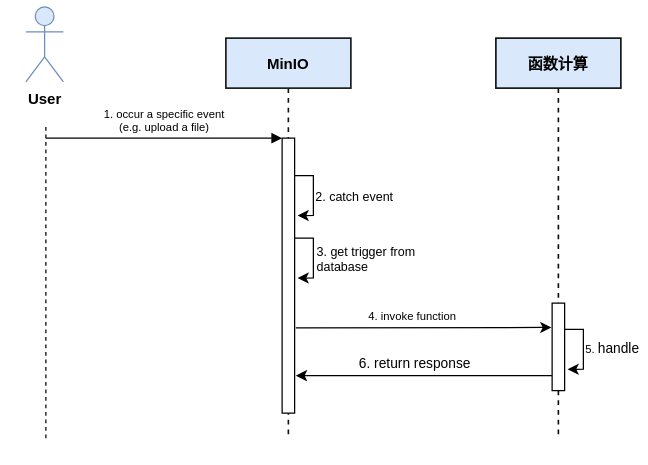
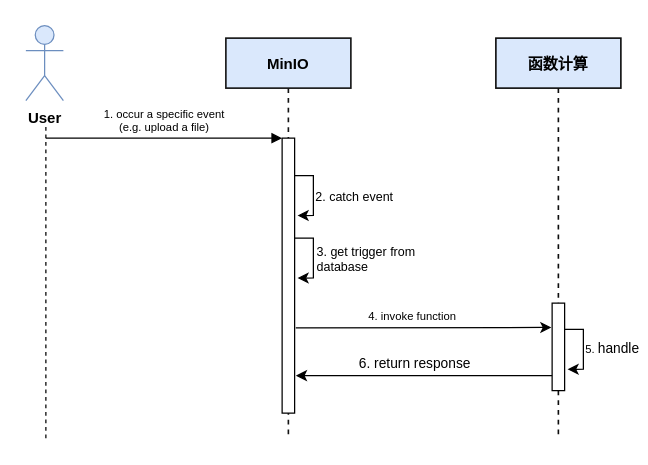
(44, 44) -> (44, 63)
